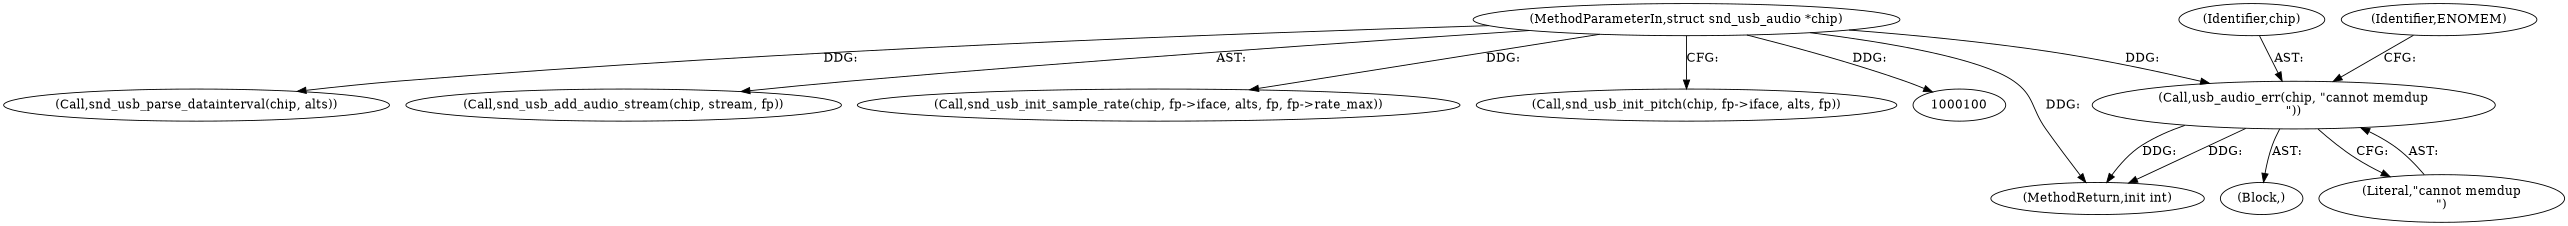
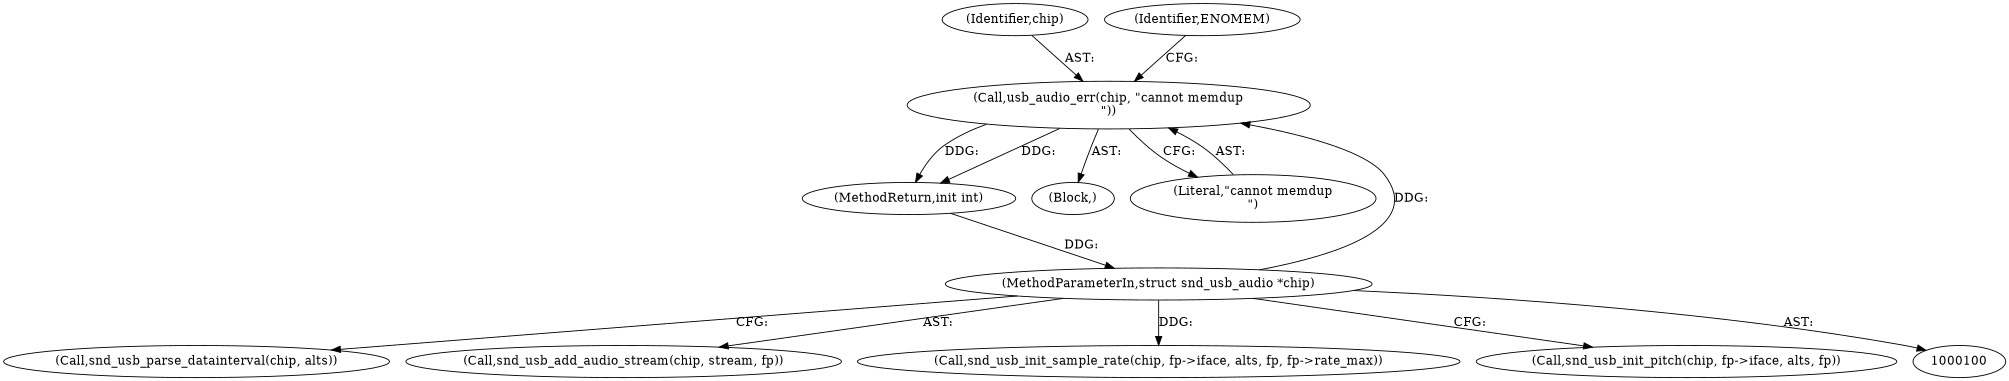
(843, 58) -> (754, 323)
(1872, 58) -> (1801, 323)
(1970, 63) -> (1028, 239)
